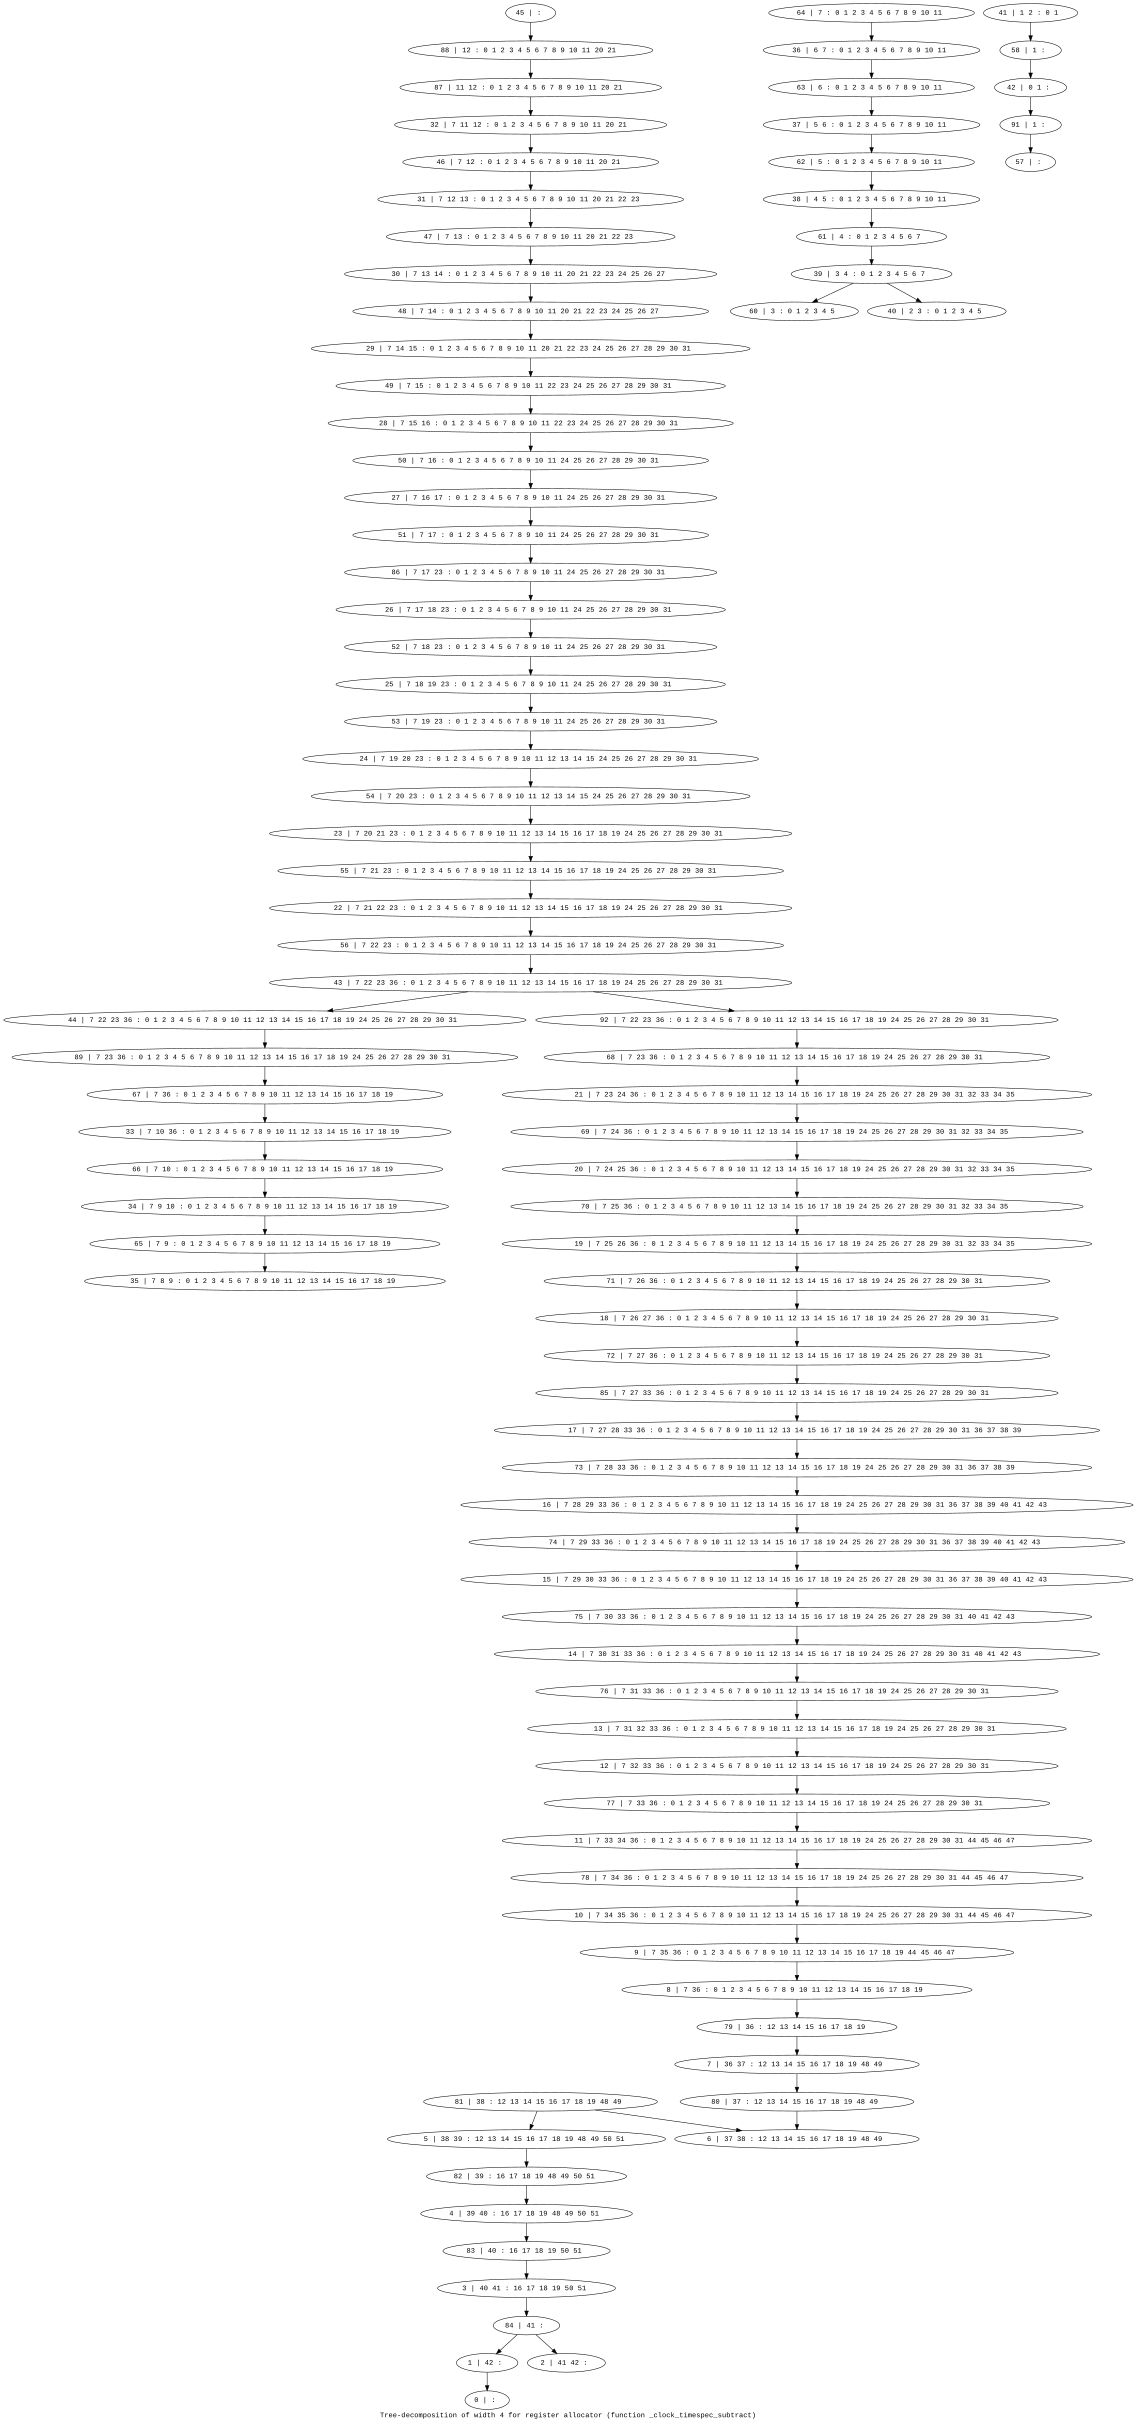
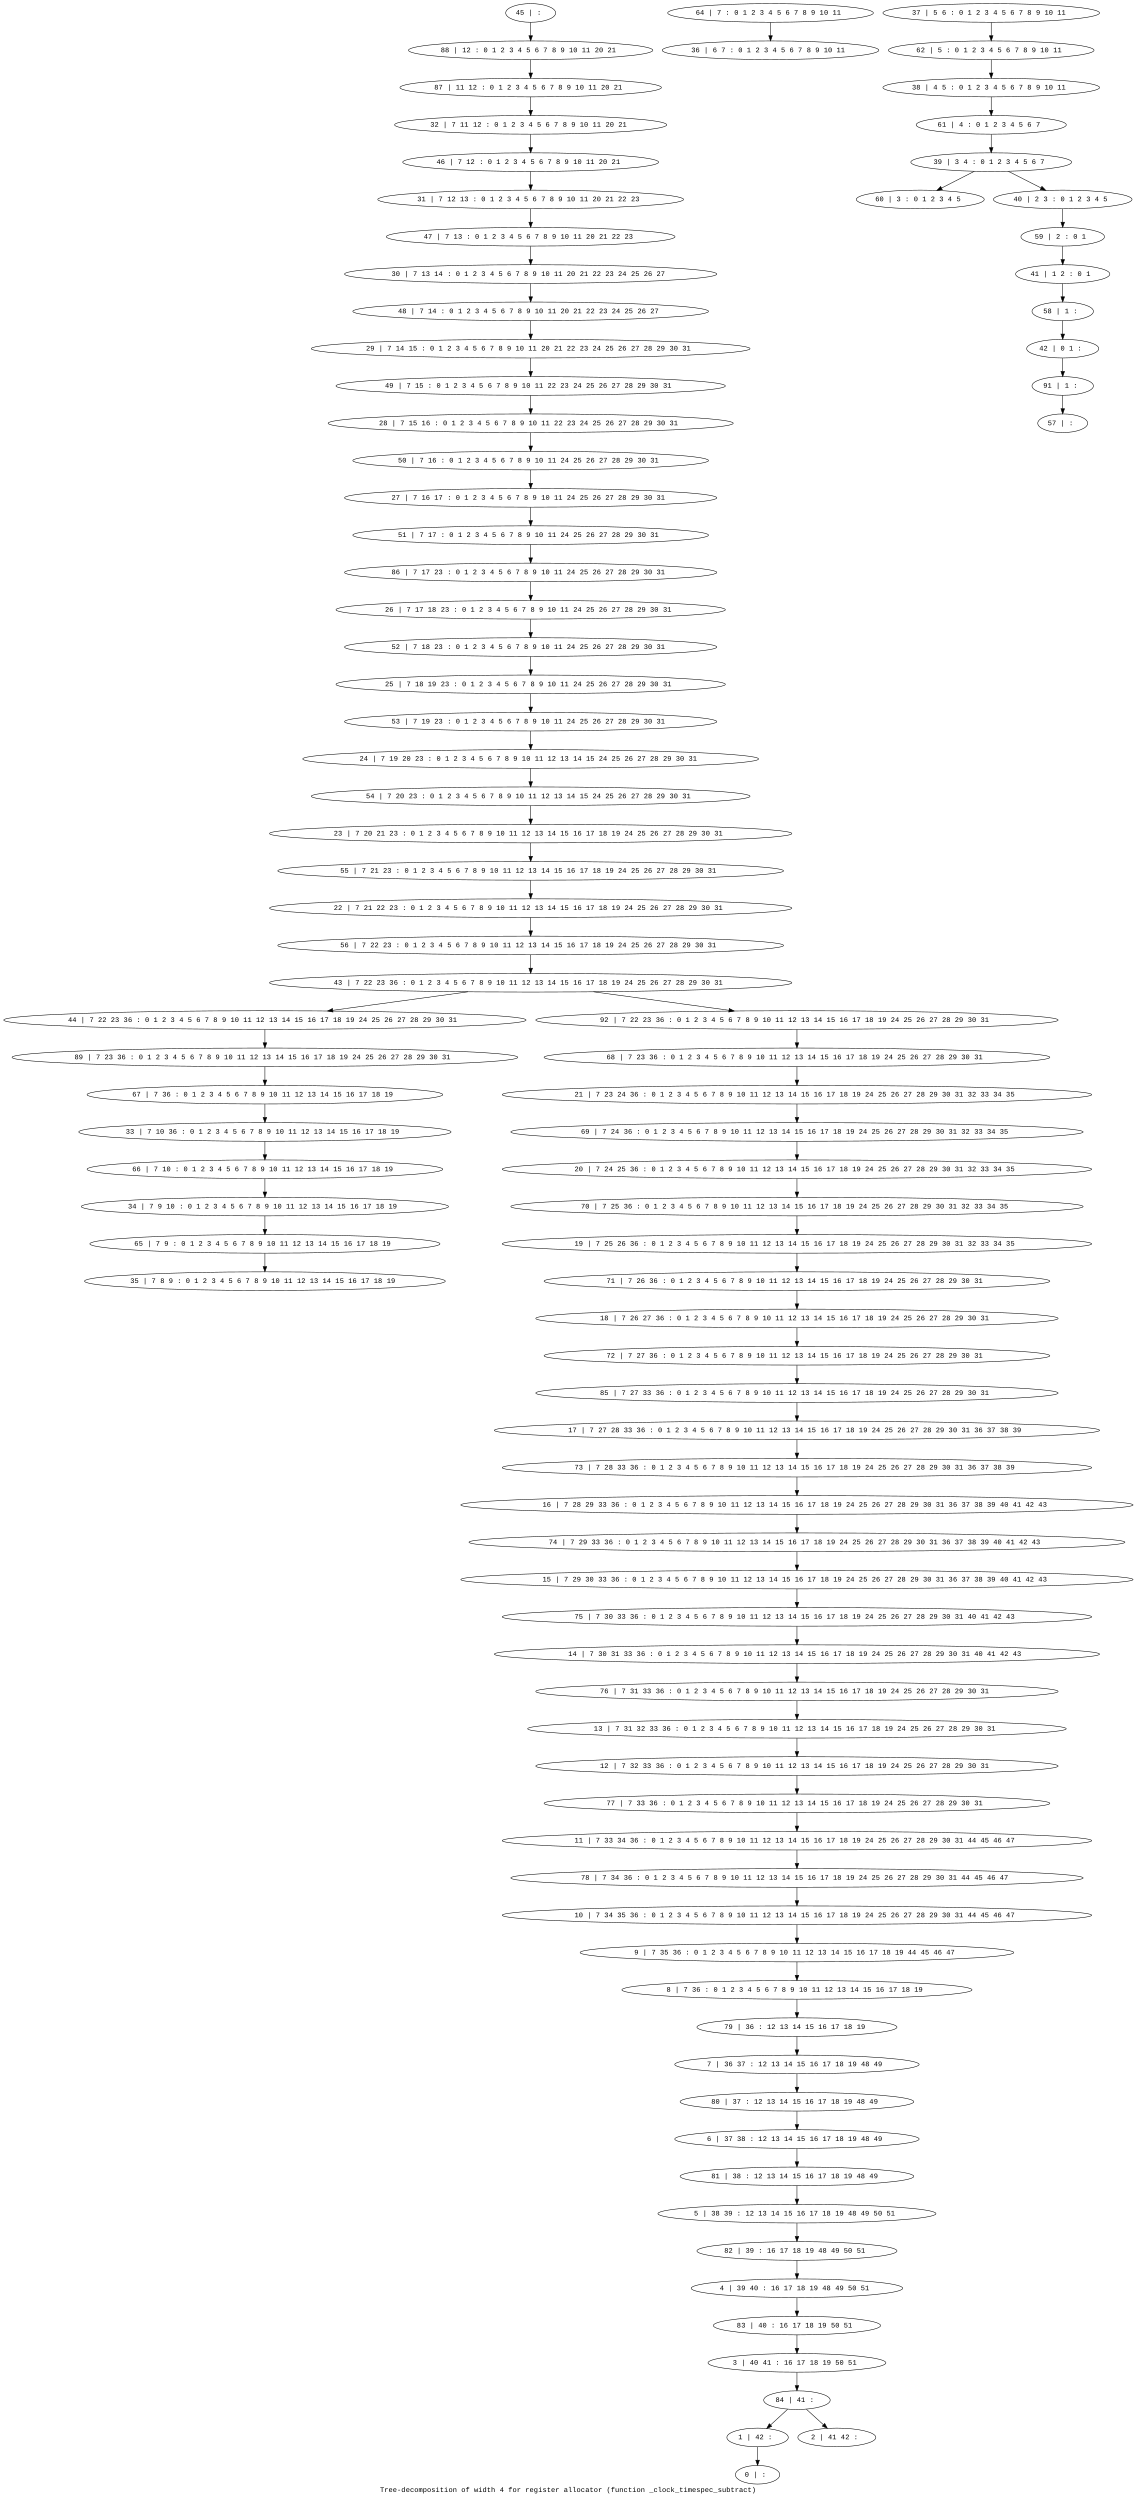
(872, 88) -> none
none -> (1063, 237)
(666, 2120) -> (797, 2155)
